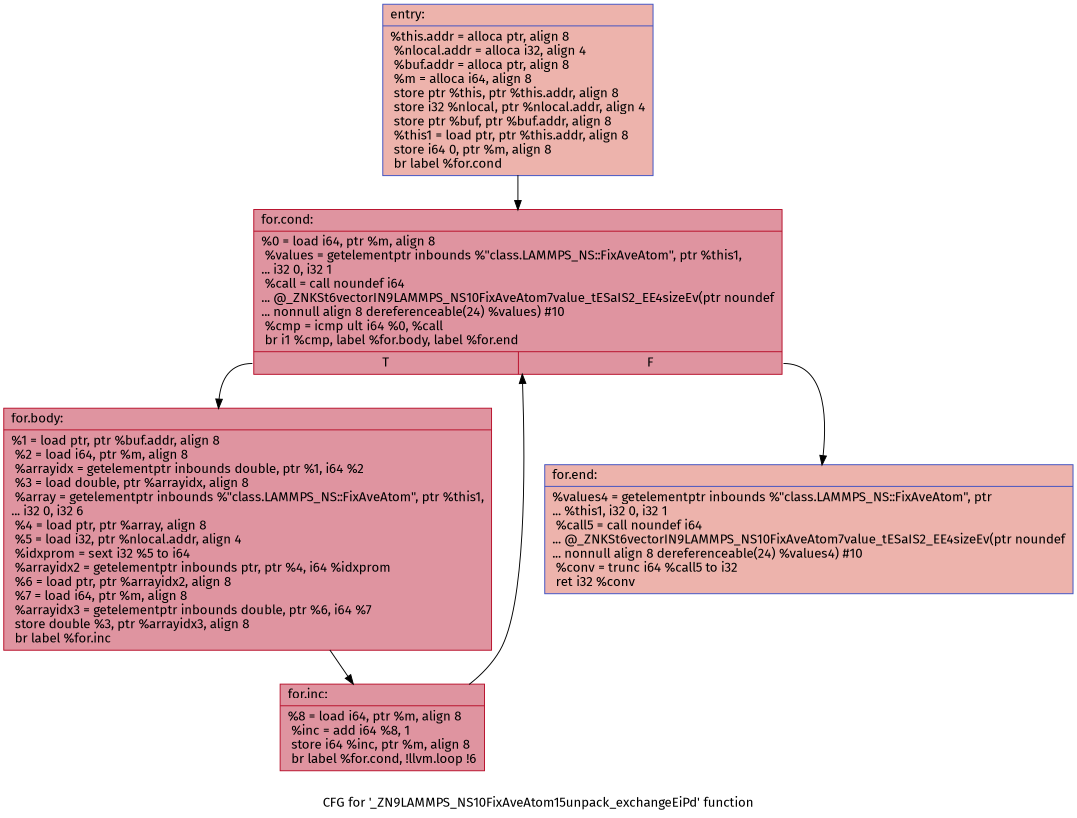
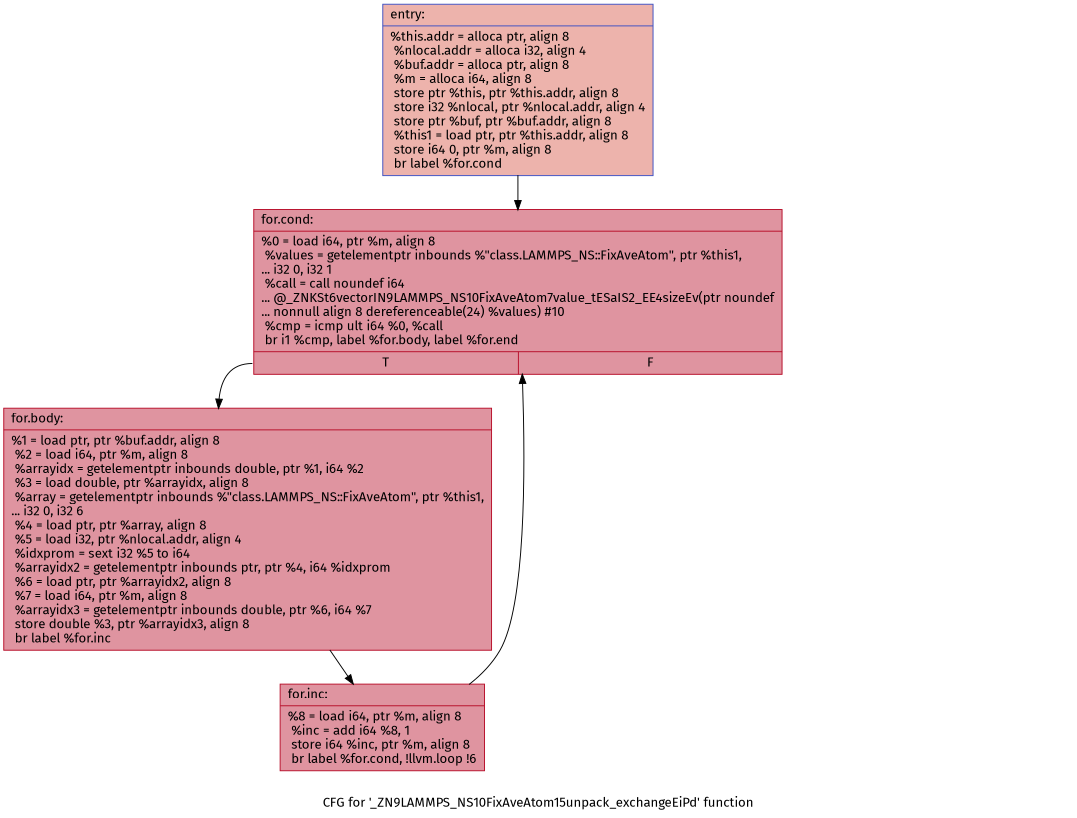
(809, 529) -> none
